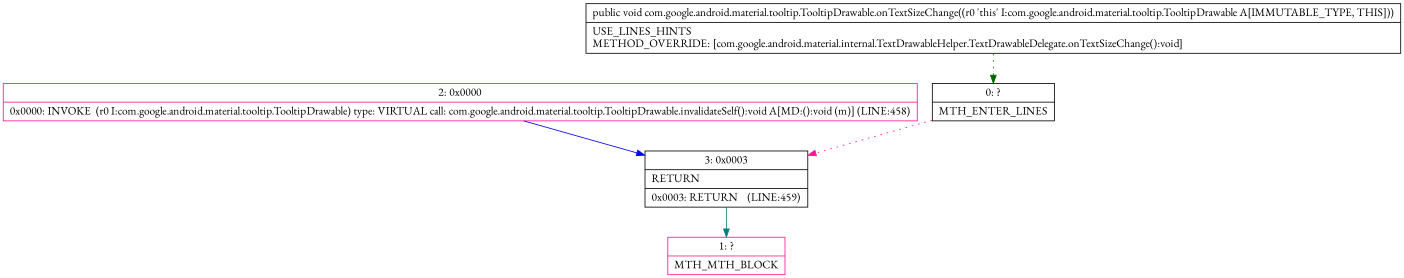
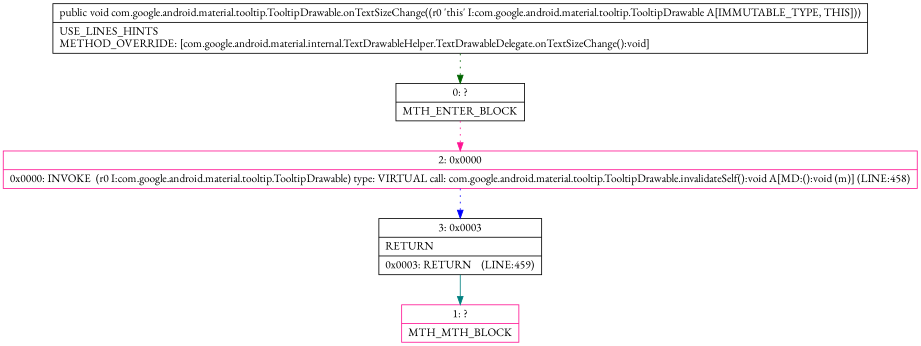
(993, 111) -> (460, 111)
(580, 137) -> (460, 199)
(874, 137) -> (460, 132)
